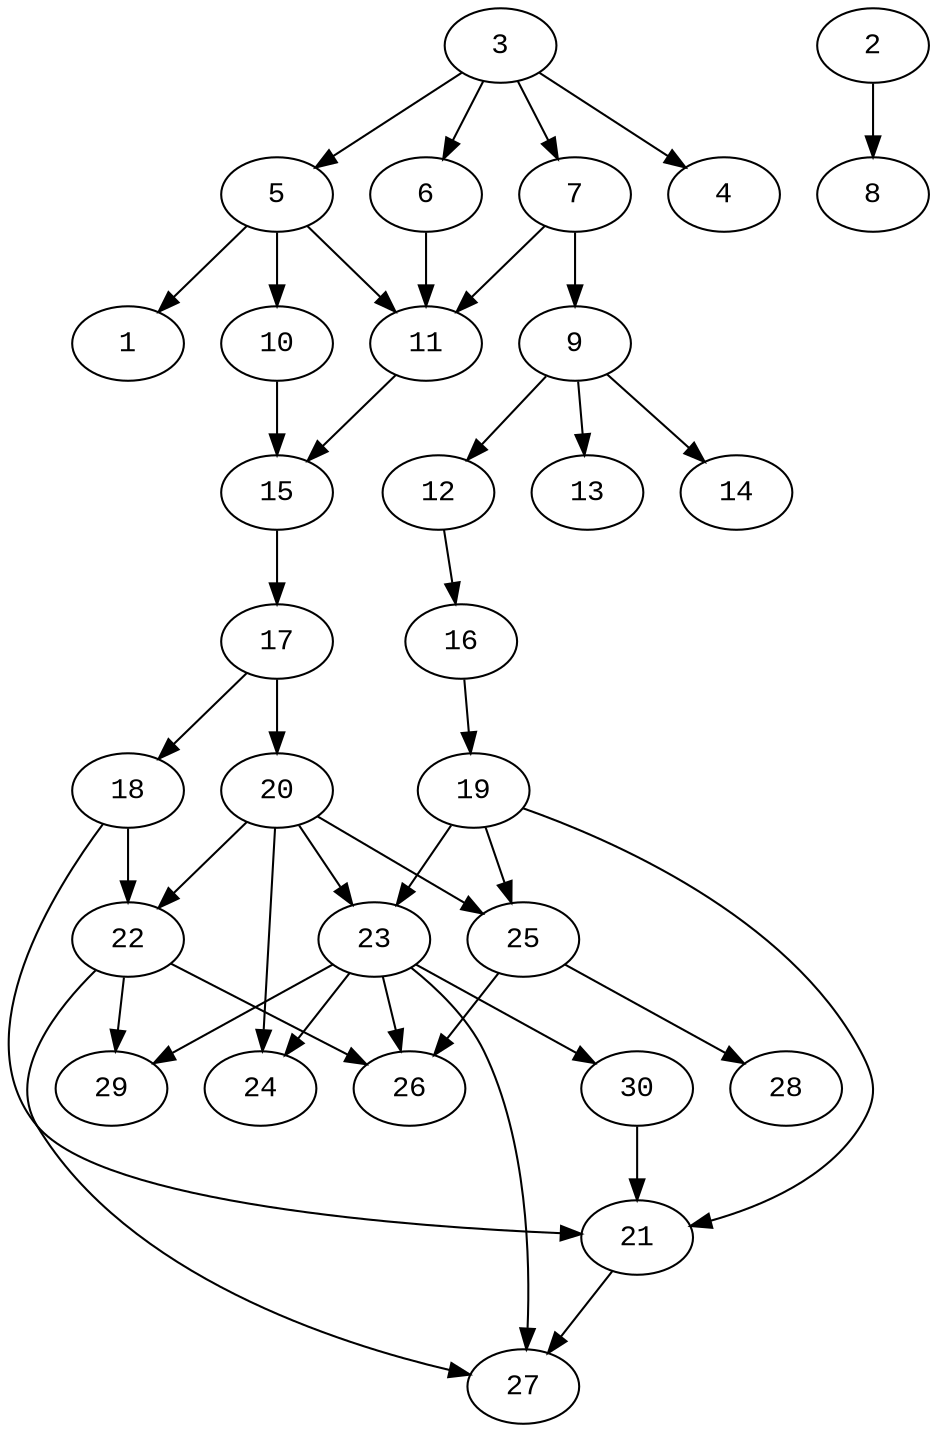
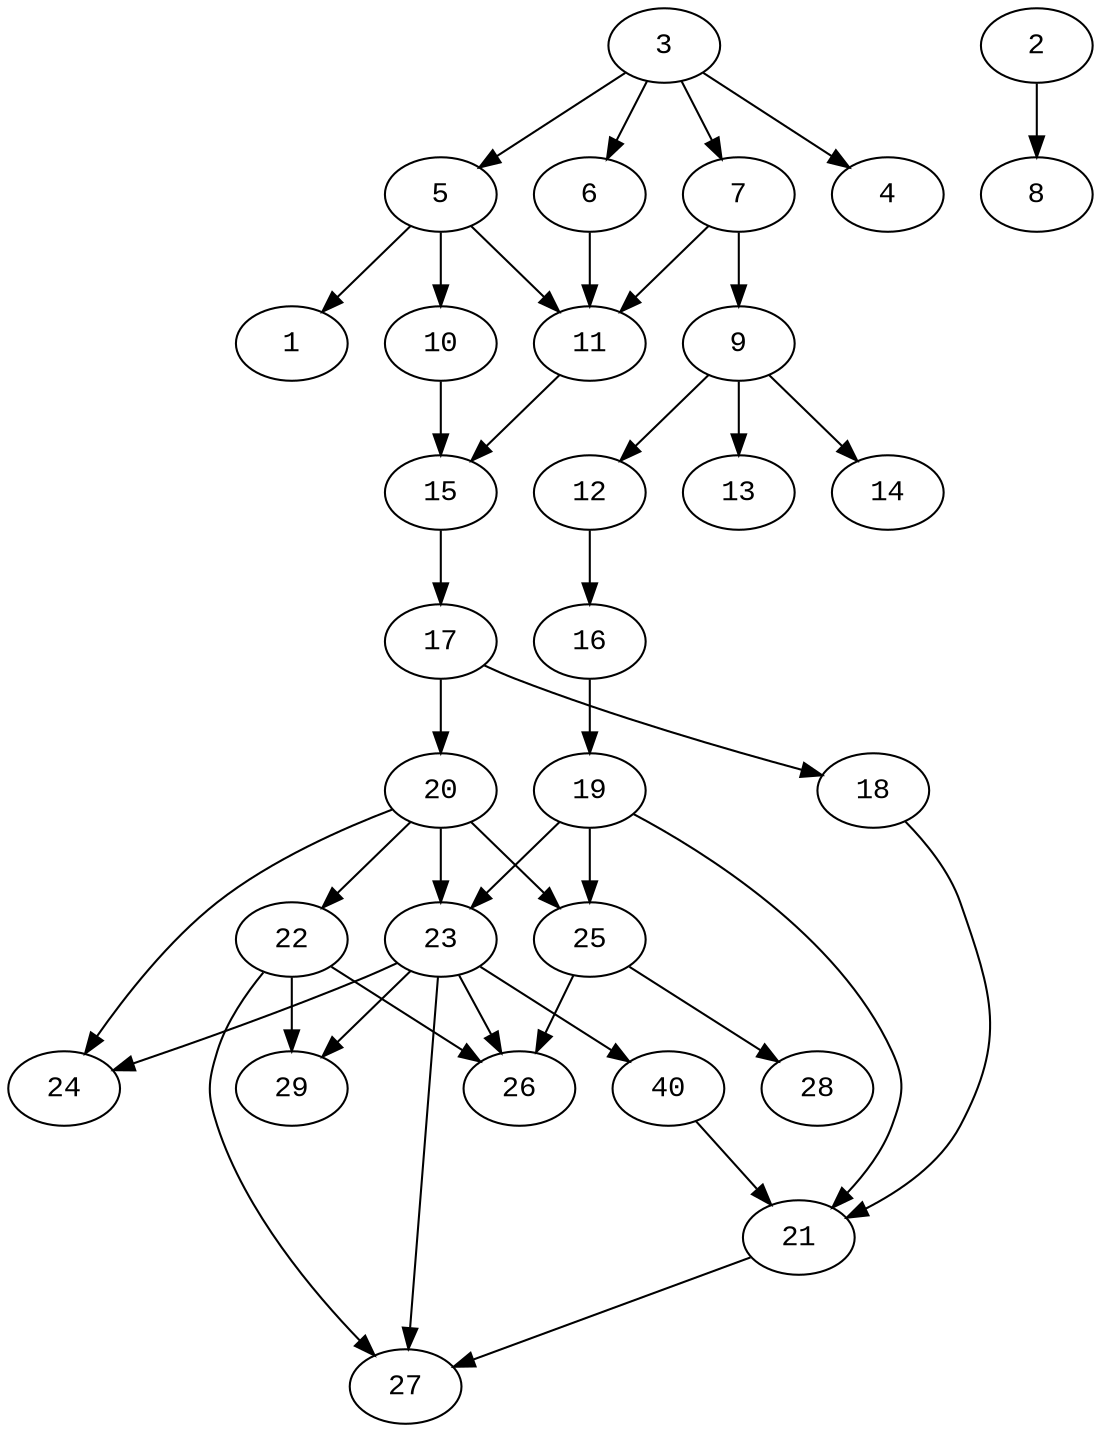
(128, 855) -> none
(637, 1089) -> (668, 1089)
